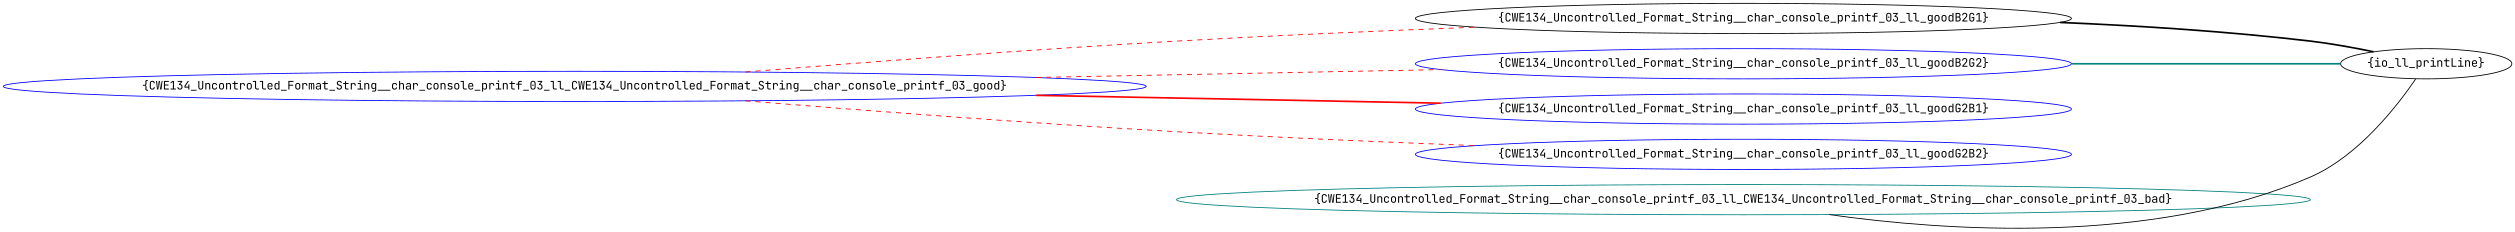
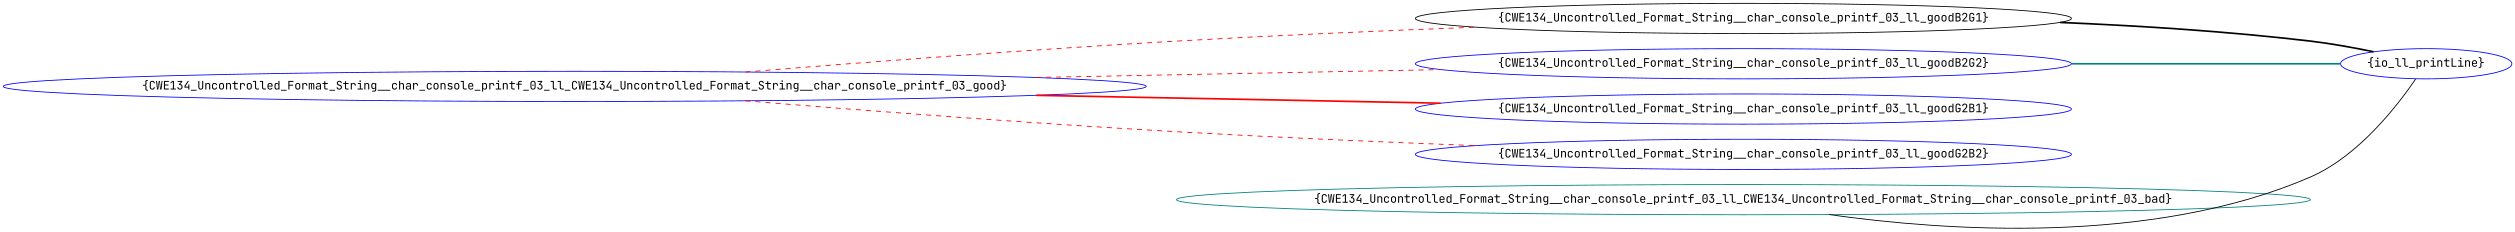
(2426, 64) -> (2426, 64)
